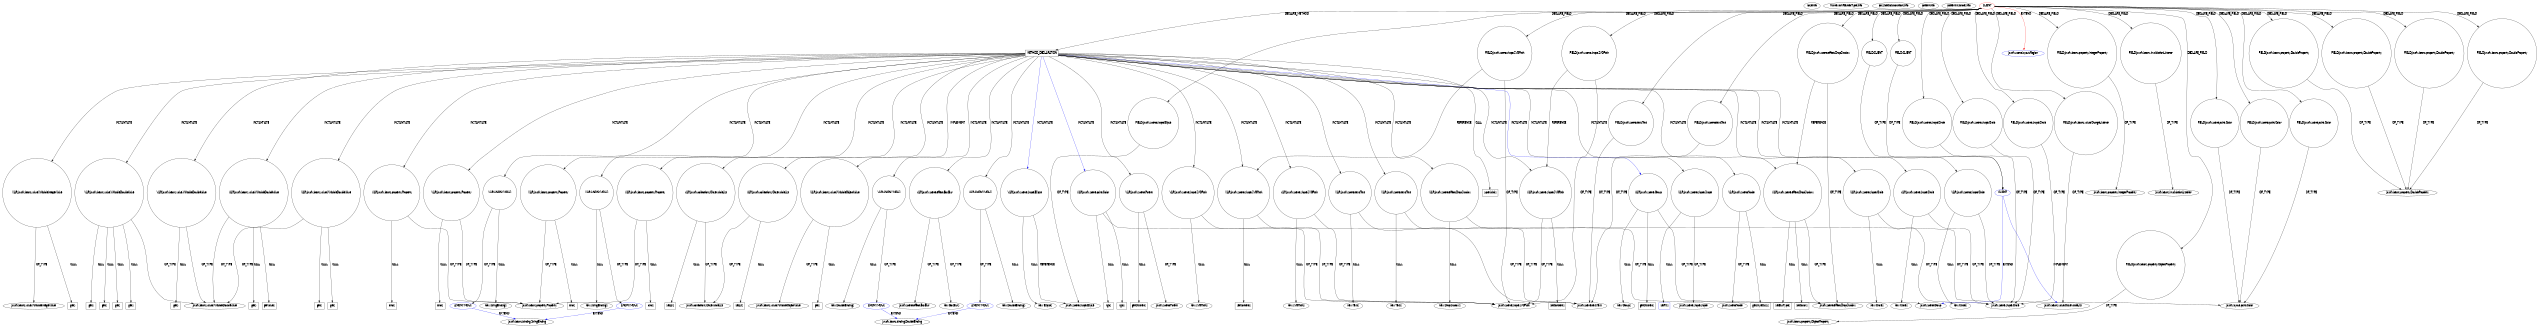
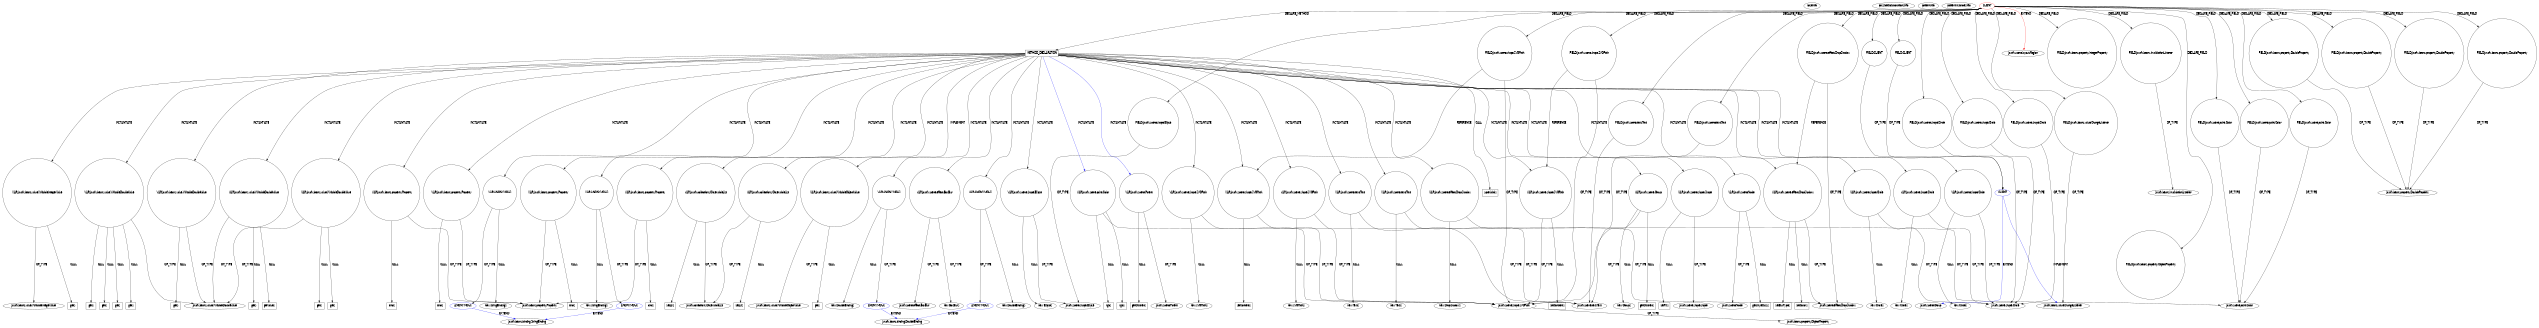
(1846, 6) -> none
(2023, 53) -> (2023, 53)
(1496, 90) -> (1496, 90)
(1101, 108) -> (1101, 108)
(1035, 112) -> (1035, 112)
(2115, 193) -> none
(1047, 265) -> (1047, 265)
(1685, 300) -> (1595, 268)
(1664, 306) -> (1664, 306)
(2063, 306) -> (2063, 306)
(2240, 306) -> (2240, 306)
(1985, 318) -> (1655, 316)
